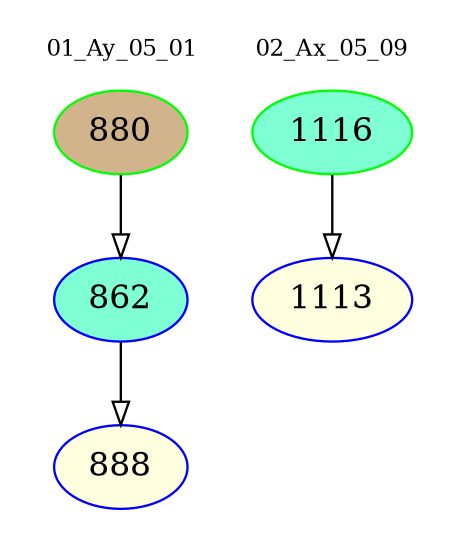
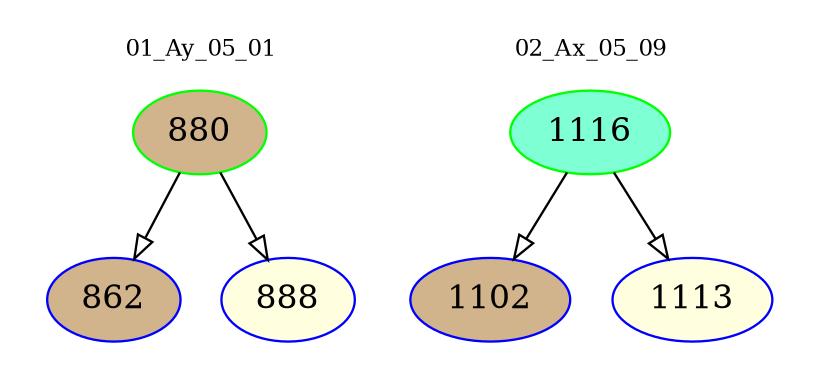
(121, 300) -> (114, 300)
none -> (490, 300)
(121, 372) -> (238, 206)
